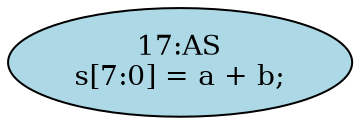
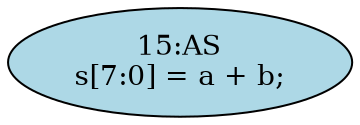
(180, 62) -> (180, 62)
